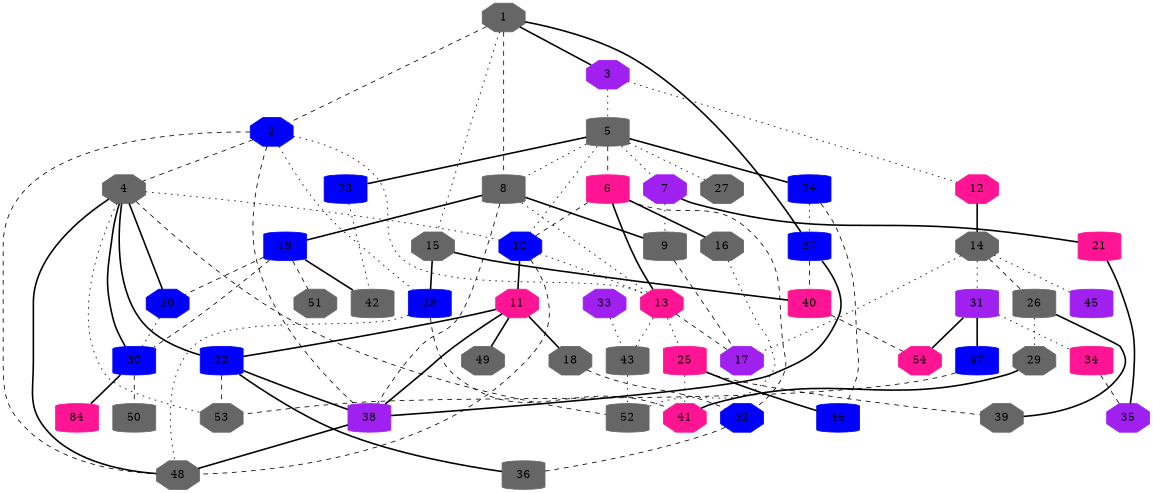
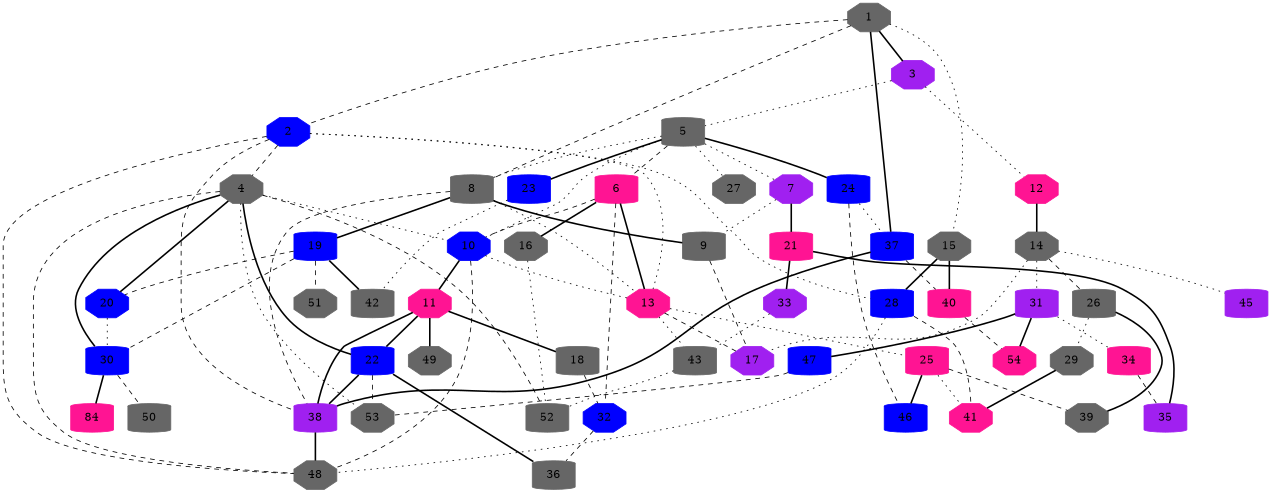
none -> (789, 268)
(570, 361) -> (578, 361)
(33, 362) -> (34, 372)
(1128, 418) -> (1165, 418)
